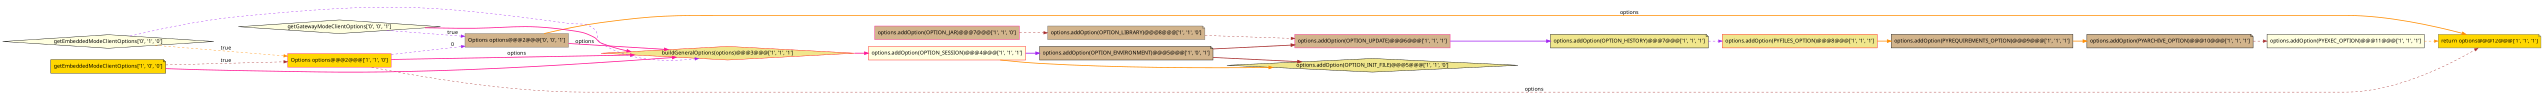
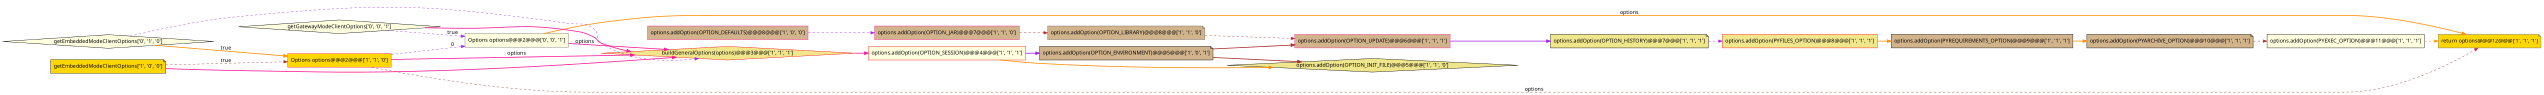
none -> (728, 33)
(517, 40) -> (517, 40)
(219, 51) -> (219, 51)
